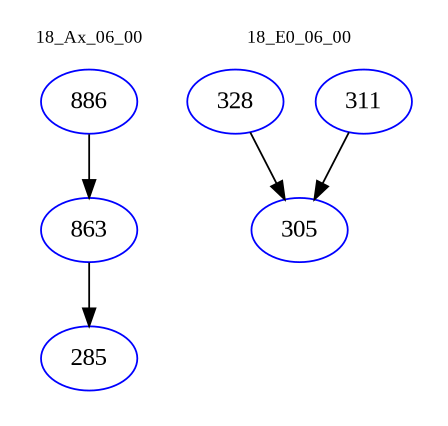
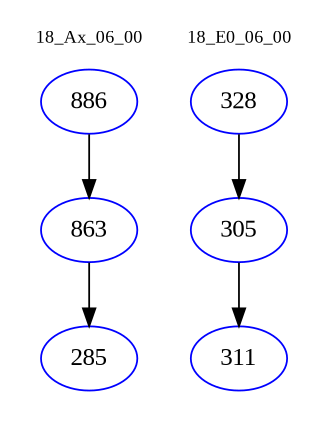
(336, 158) -> (239, 286)
